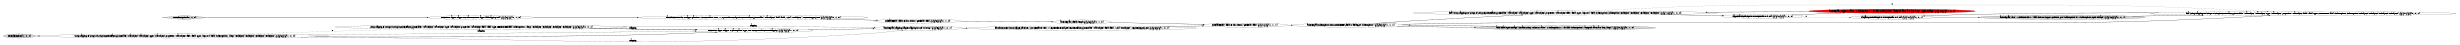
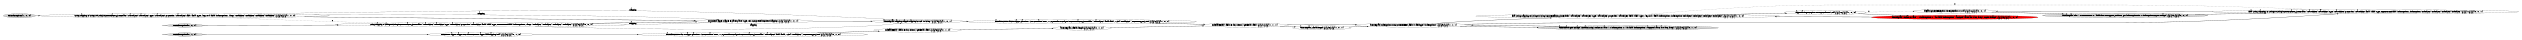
none -> (185, 26)
none -> (1322, 28)
